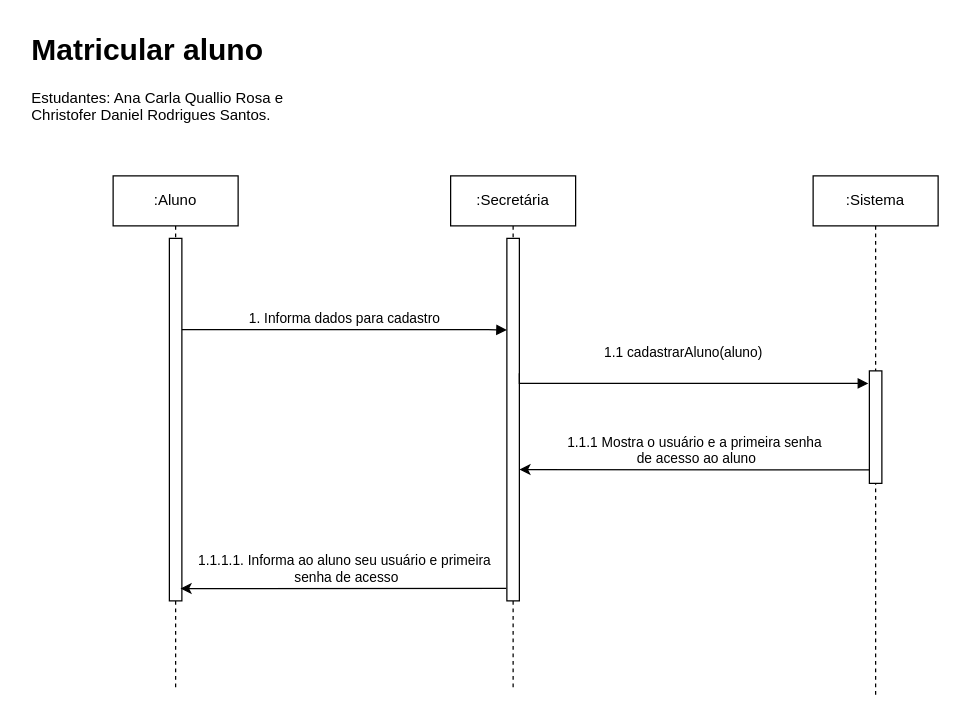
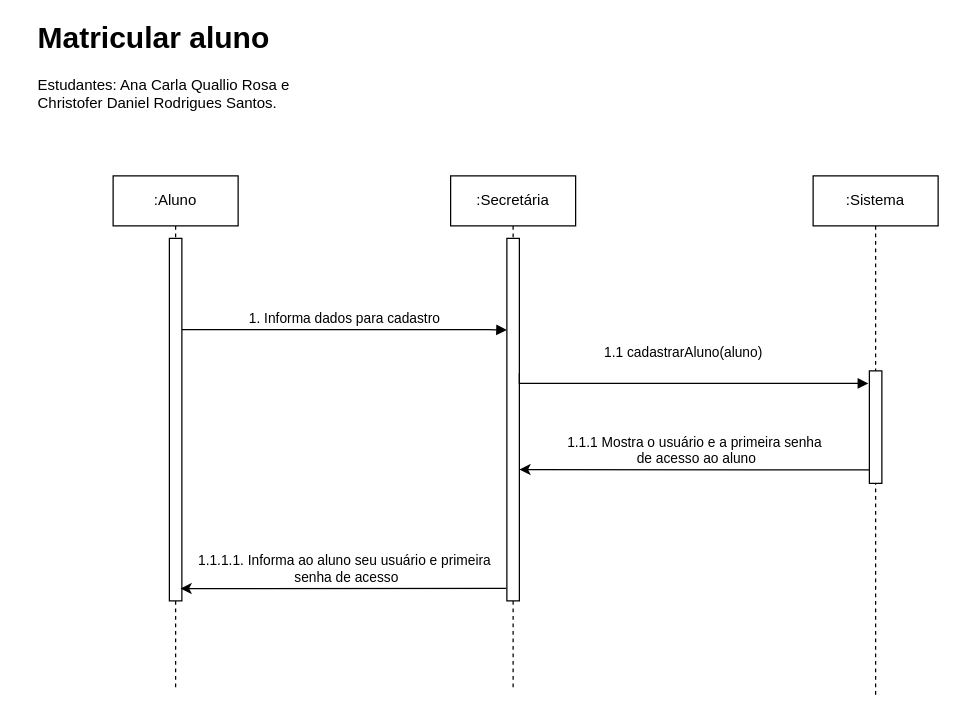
(163, 101) -> (169, 88)
